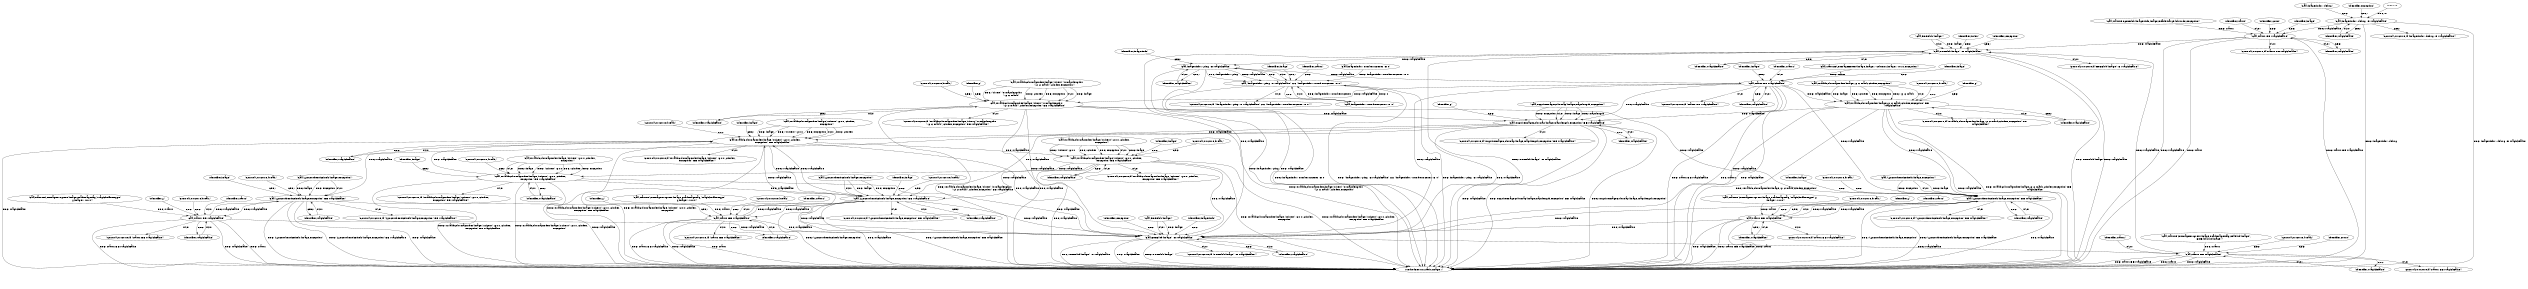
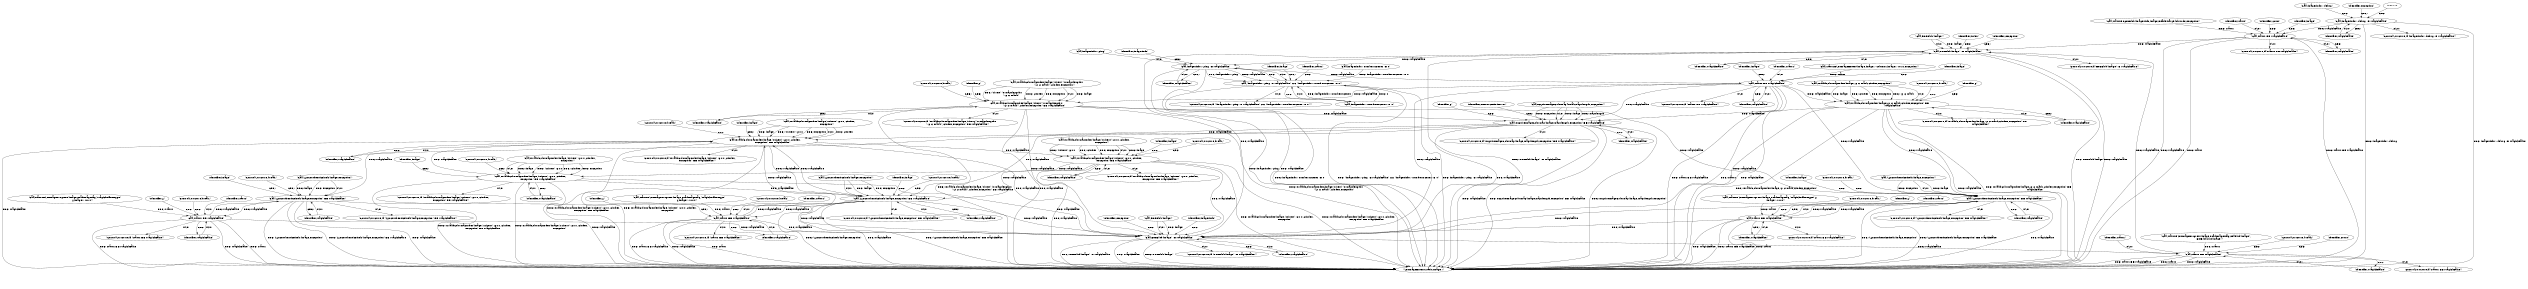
(2382, 13) -> (2382, 13)
(2397, 29) -> (2397, 29)
none -> (1091, 51)
none -> (1487, 104)
(1568, 104) -> (1568, 104)
(1424, 269) -> (1424, 269)
